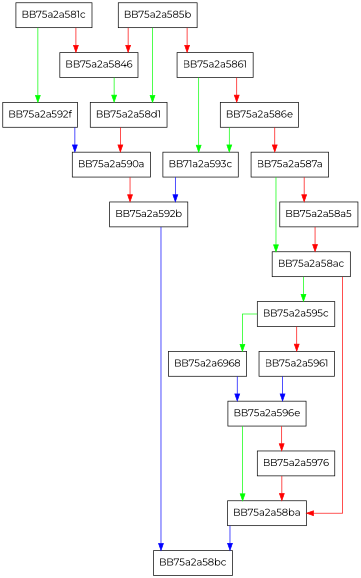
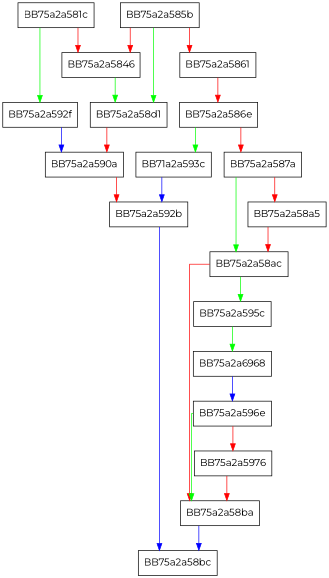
(199, 111) -> none
(297, 364) -> none
